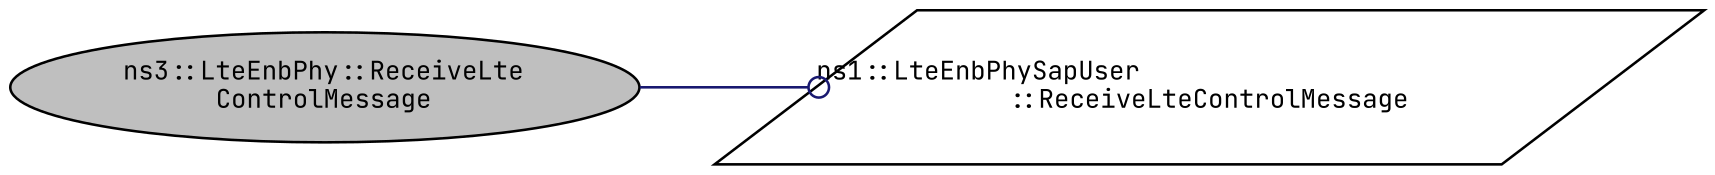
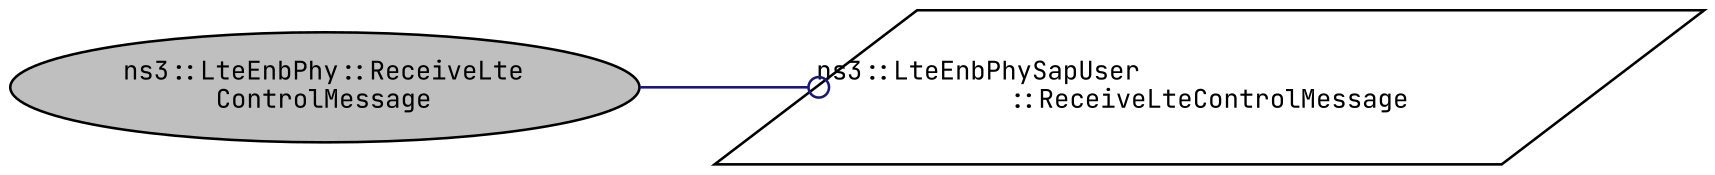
(1209, 87) -> (1209, 87)
